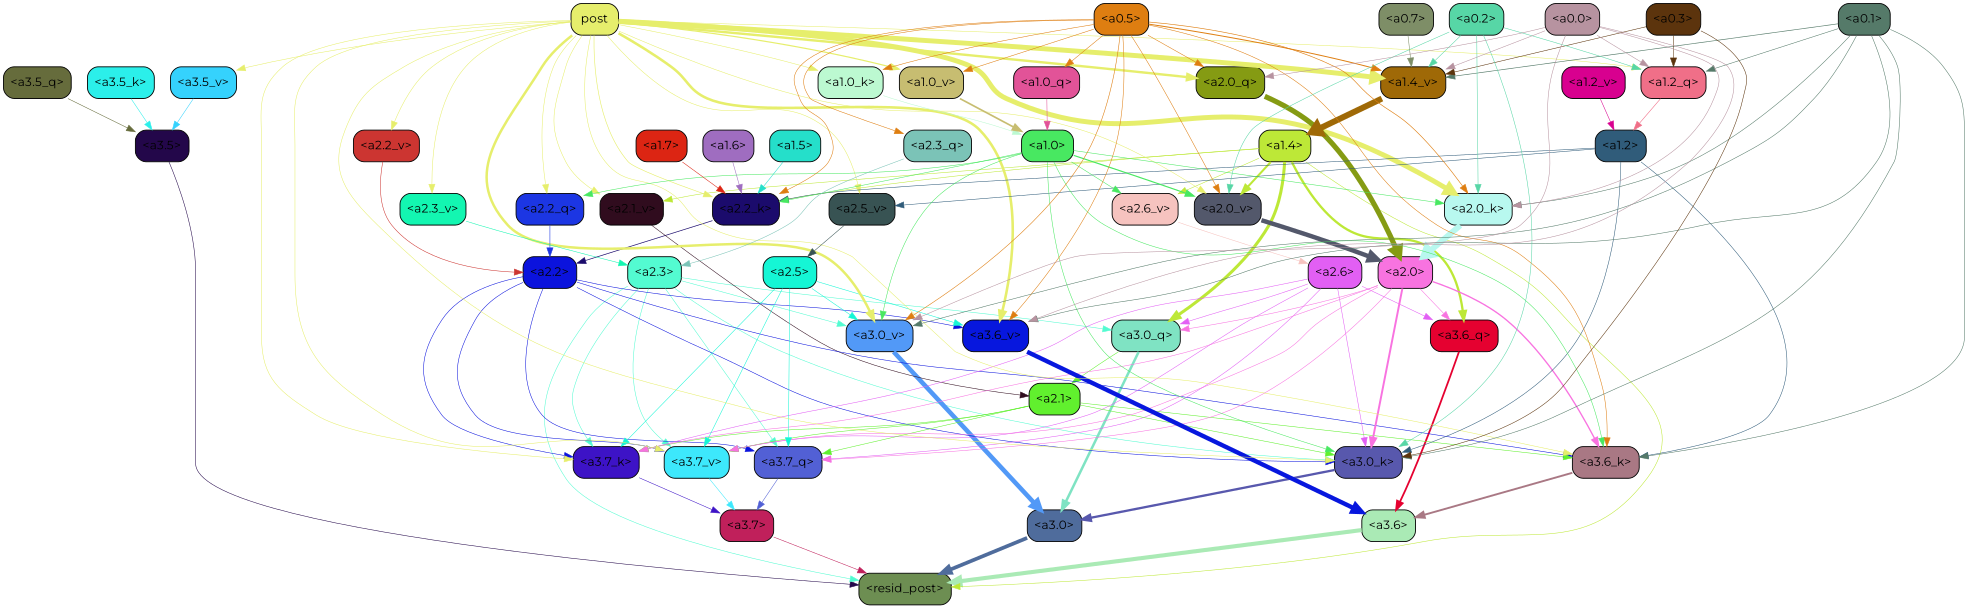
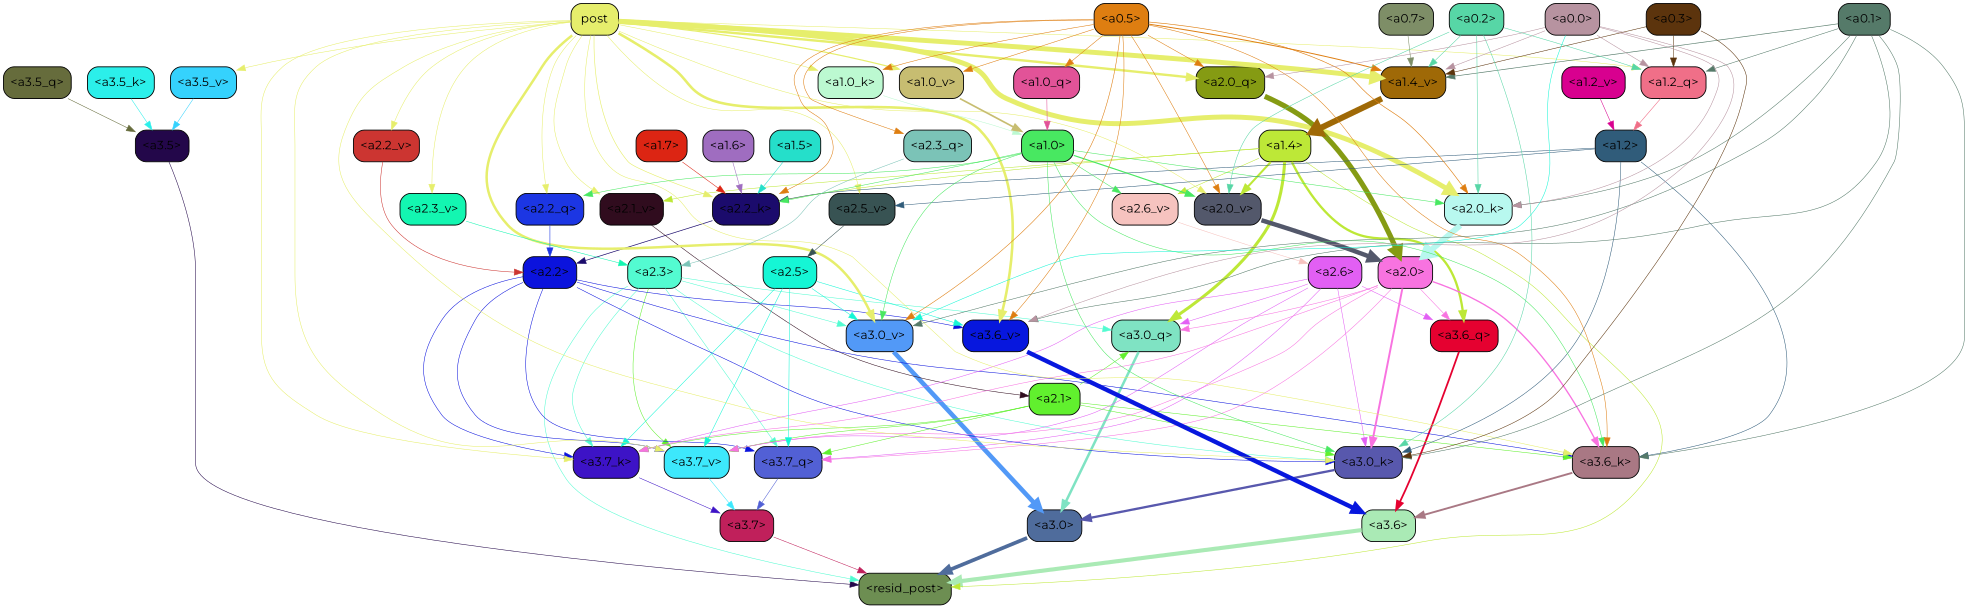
(1154, 252) -> (1154, 252)
(1099, 365) -> (1101, 371)
(633, 368) -> (633, 368)
